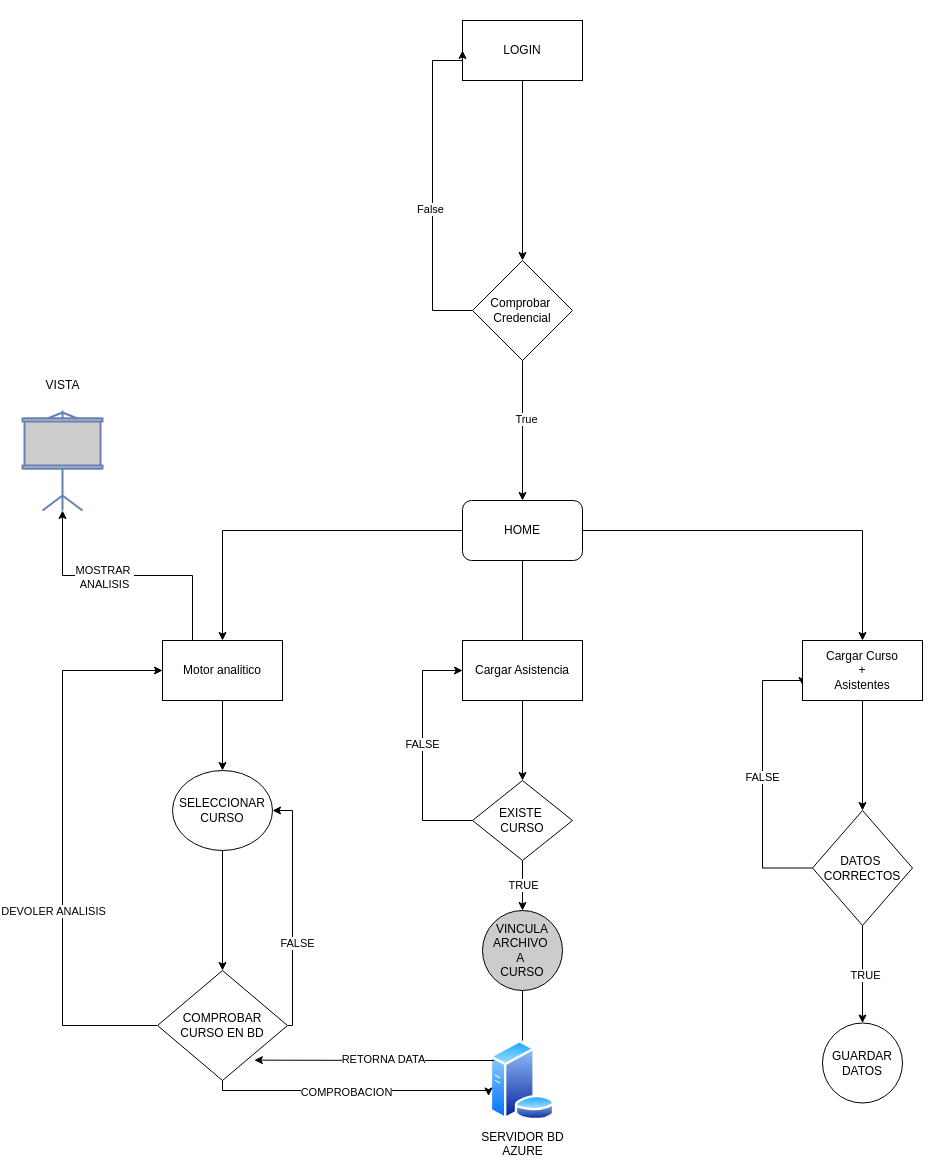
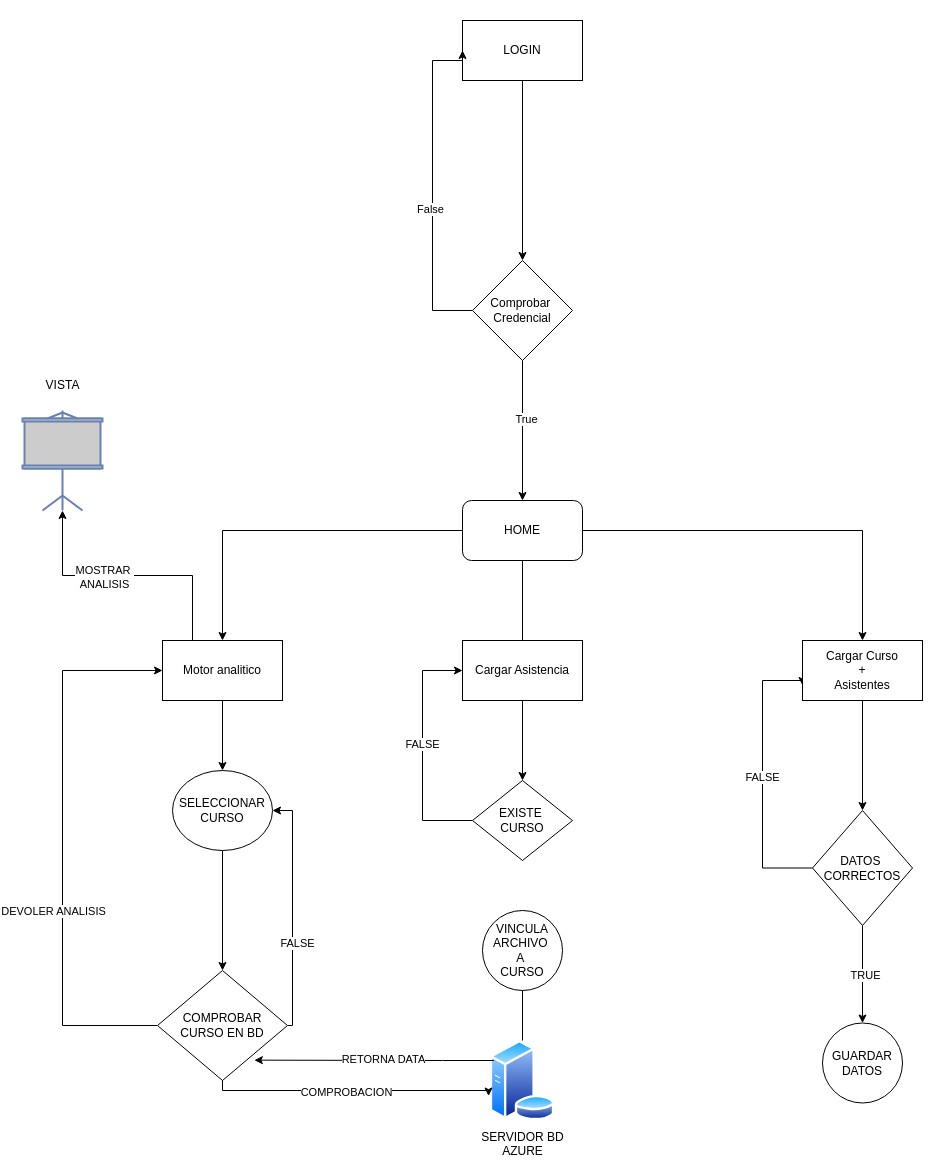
(523, 882) -> none
(523, 951) -> (523, 951)
